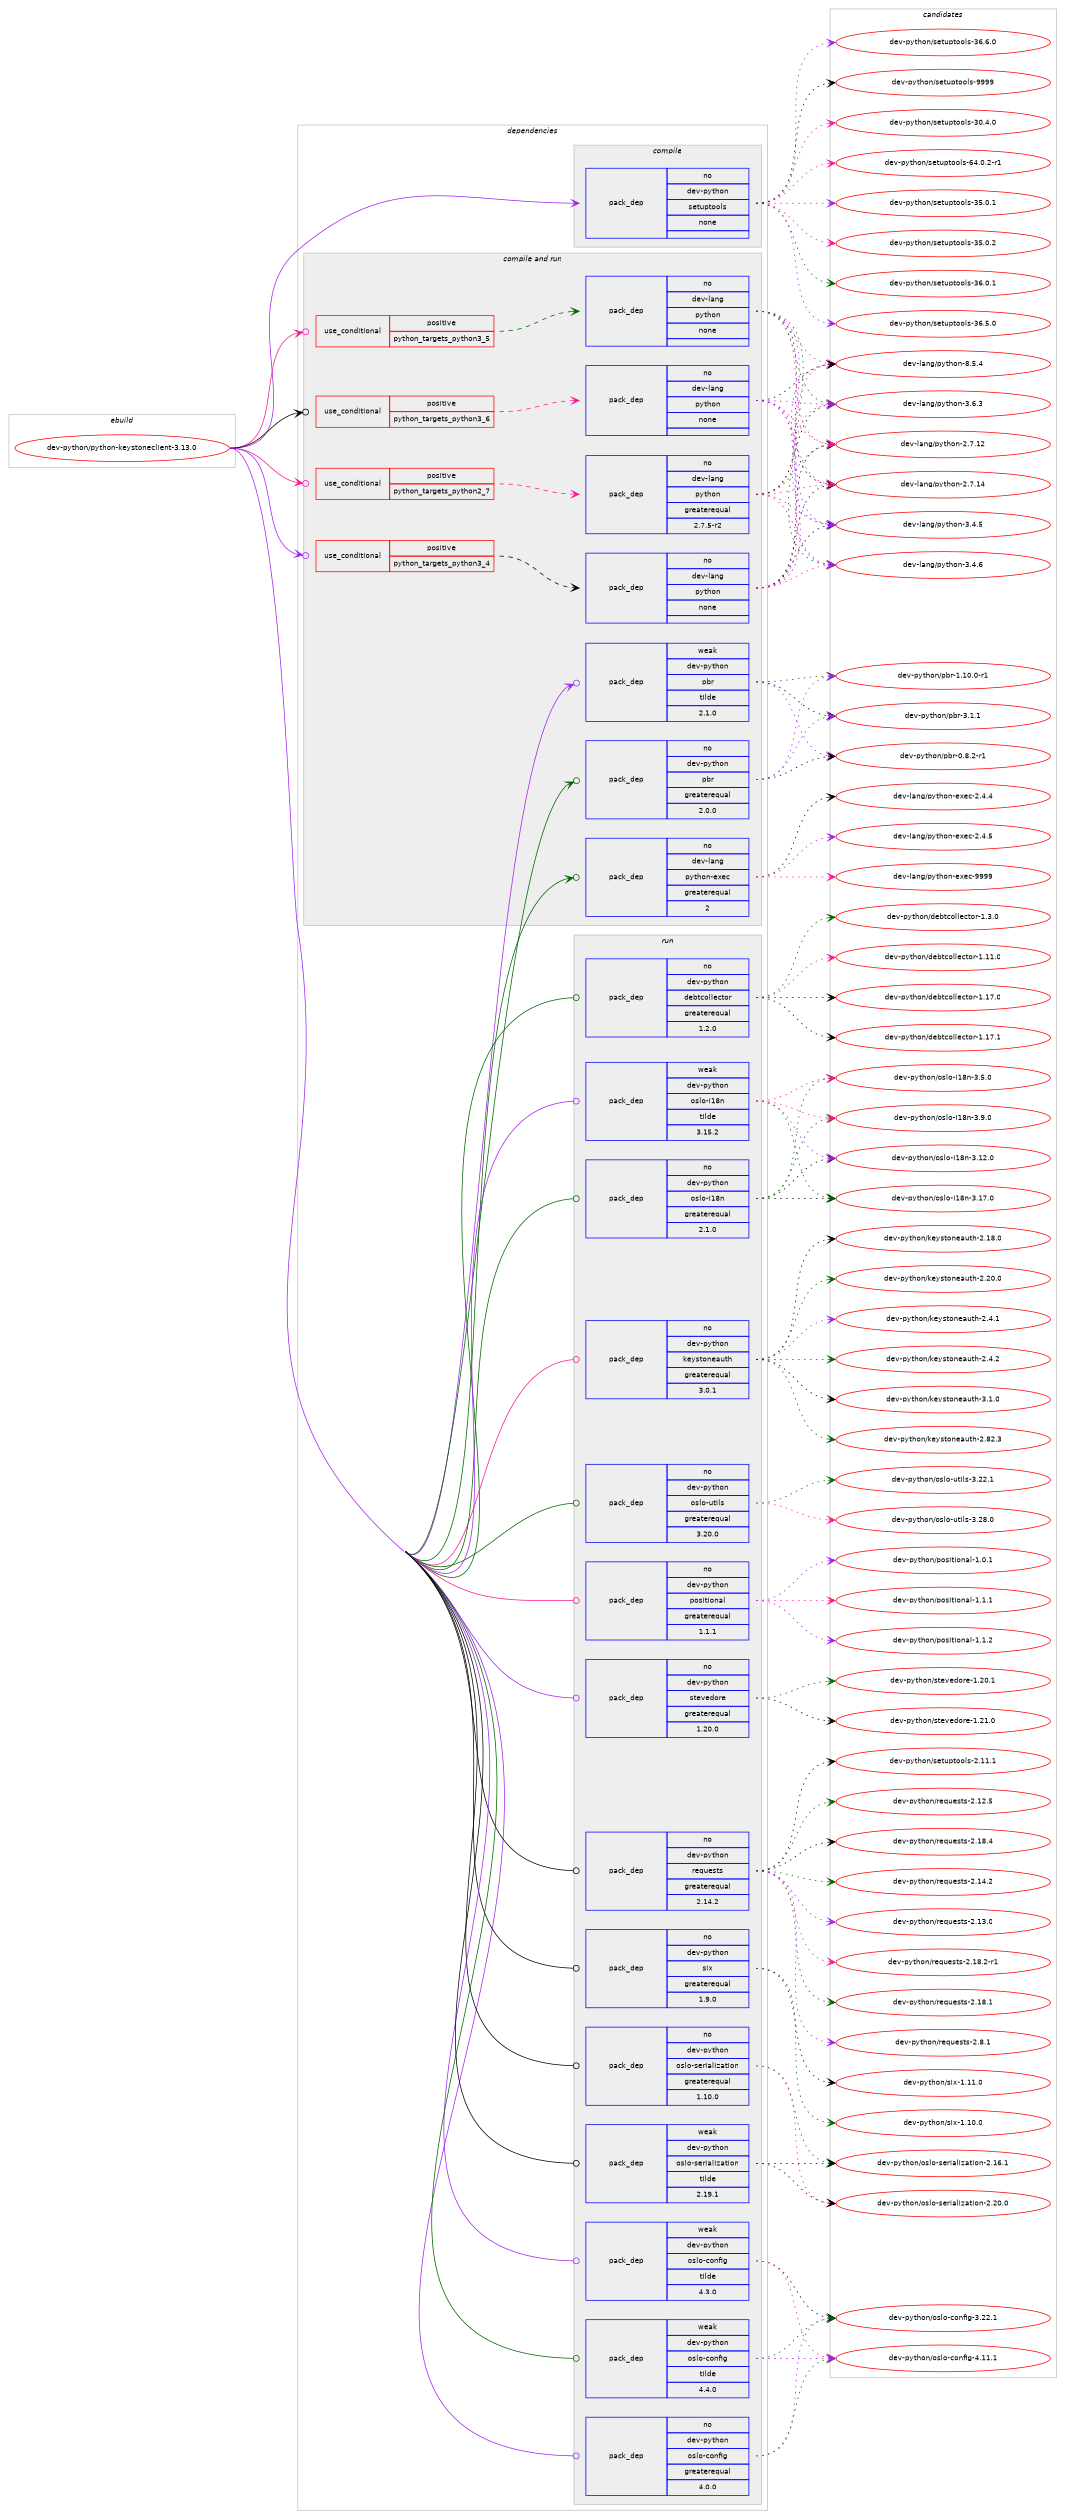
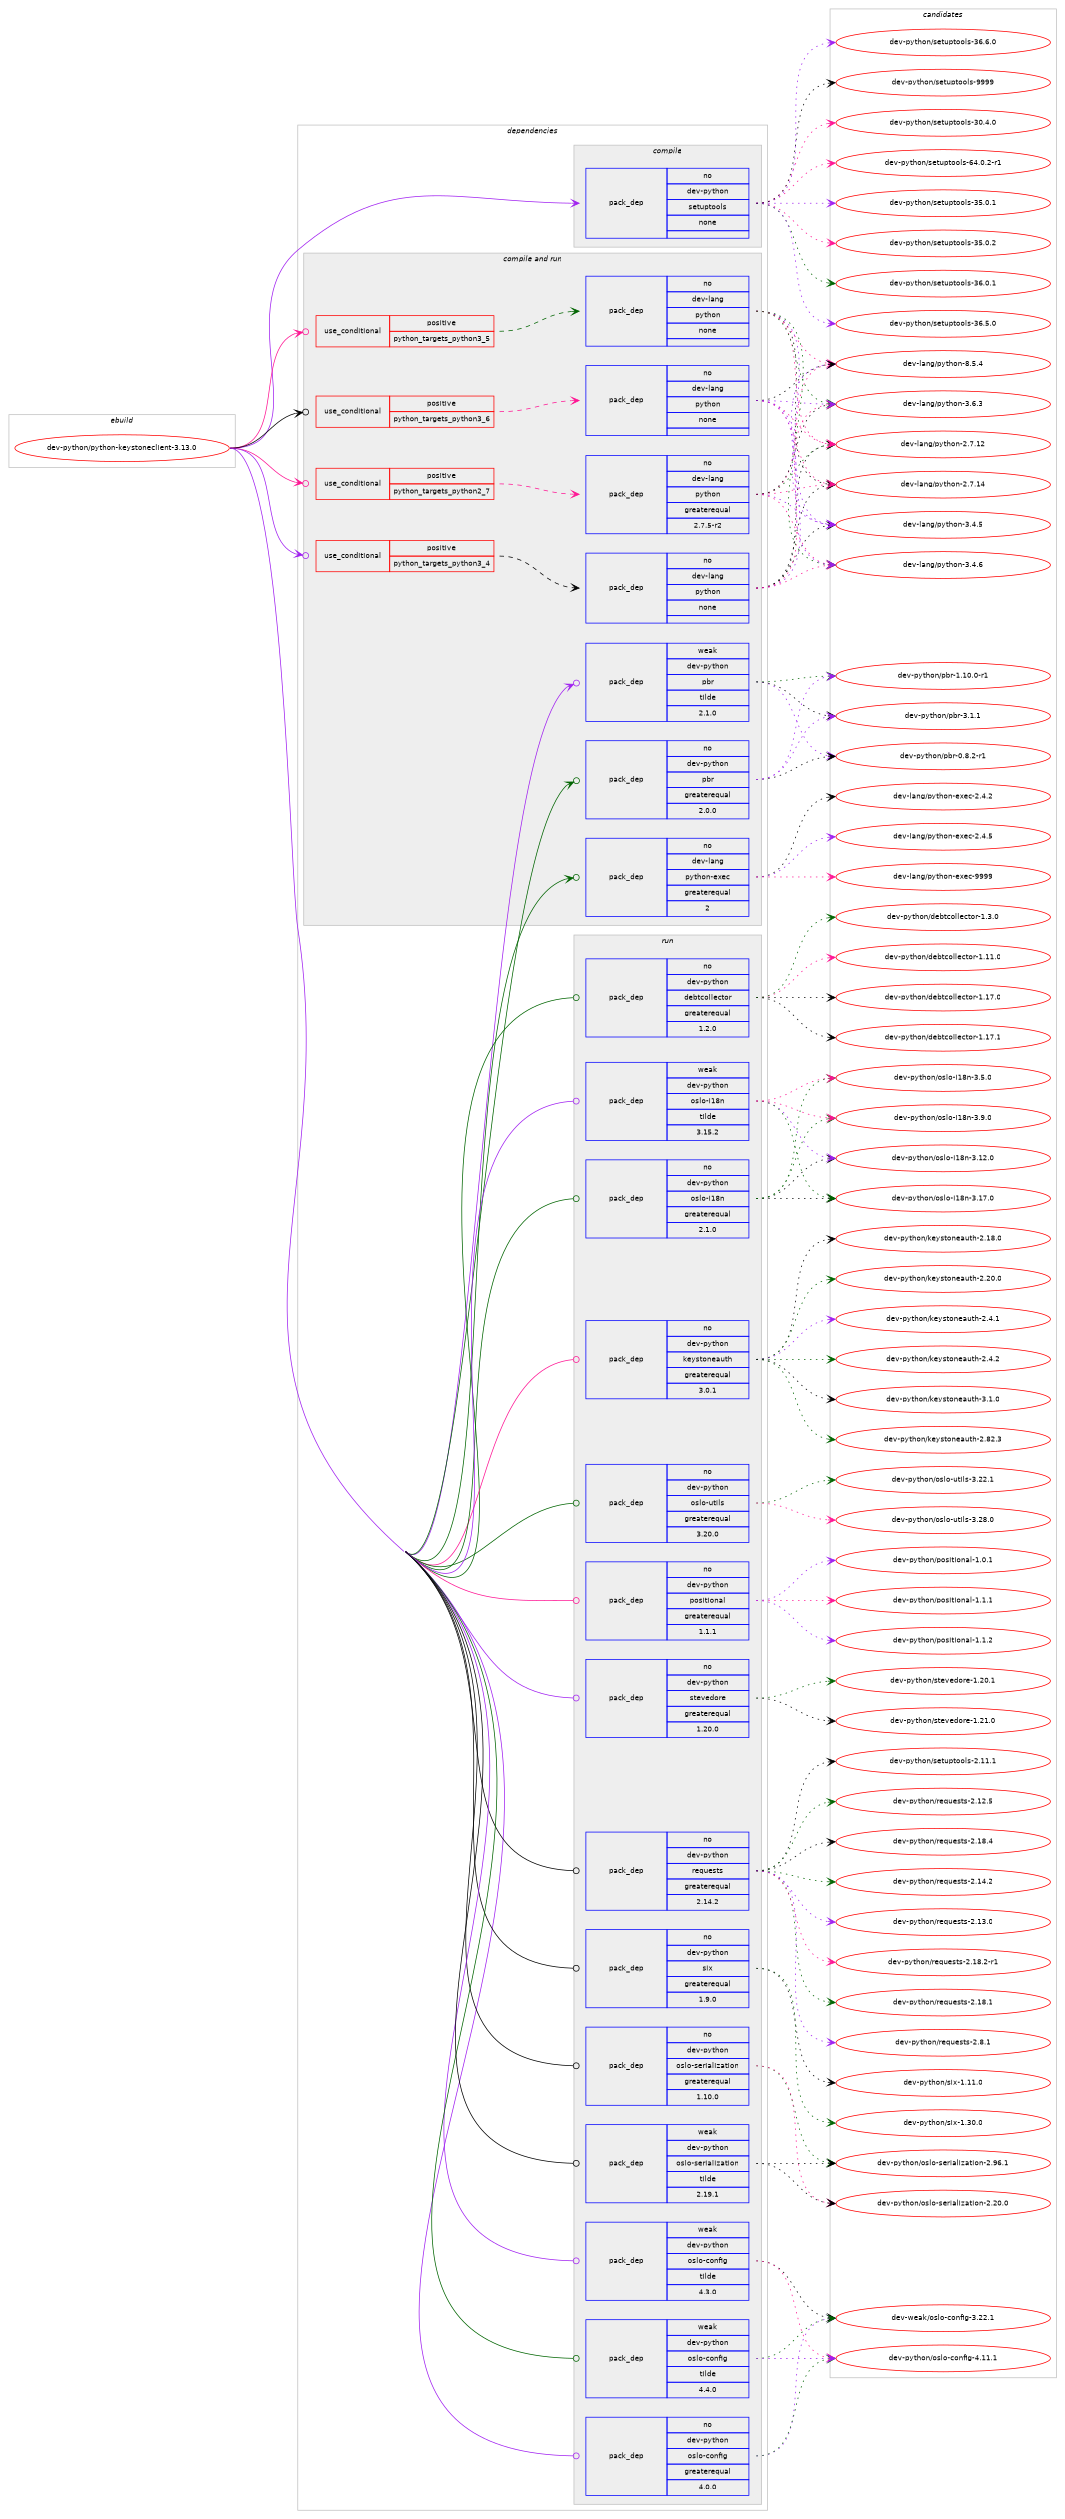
(943, 797) -> (943, 797)
(943, 2123) -> (943, 2123)
(943, 2163) -> (943, 2163)
(943, 2318) -> (943, 2318)
